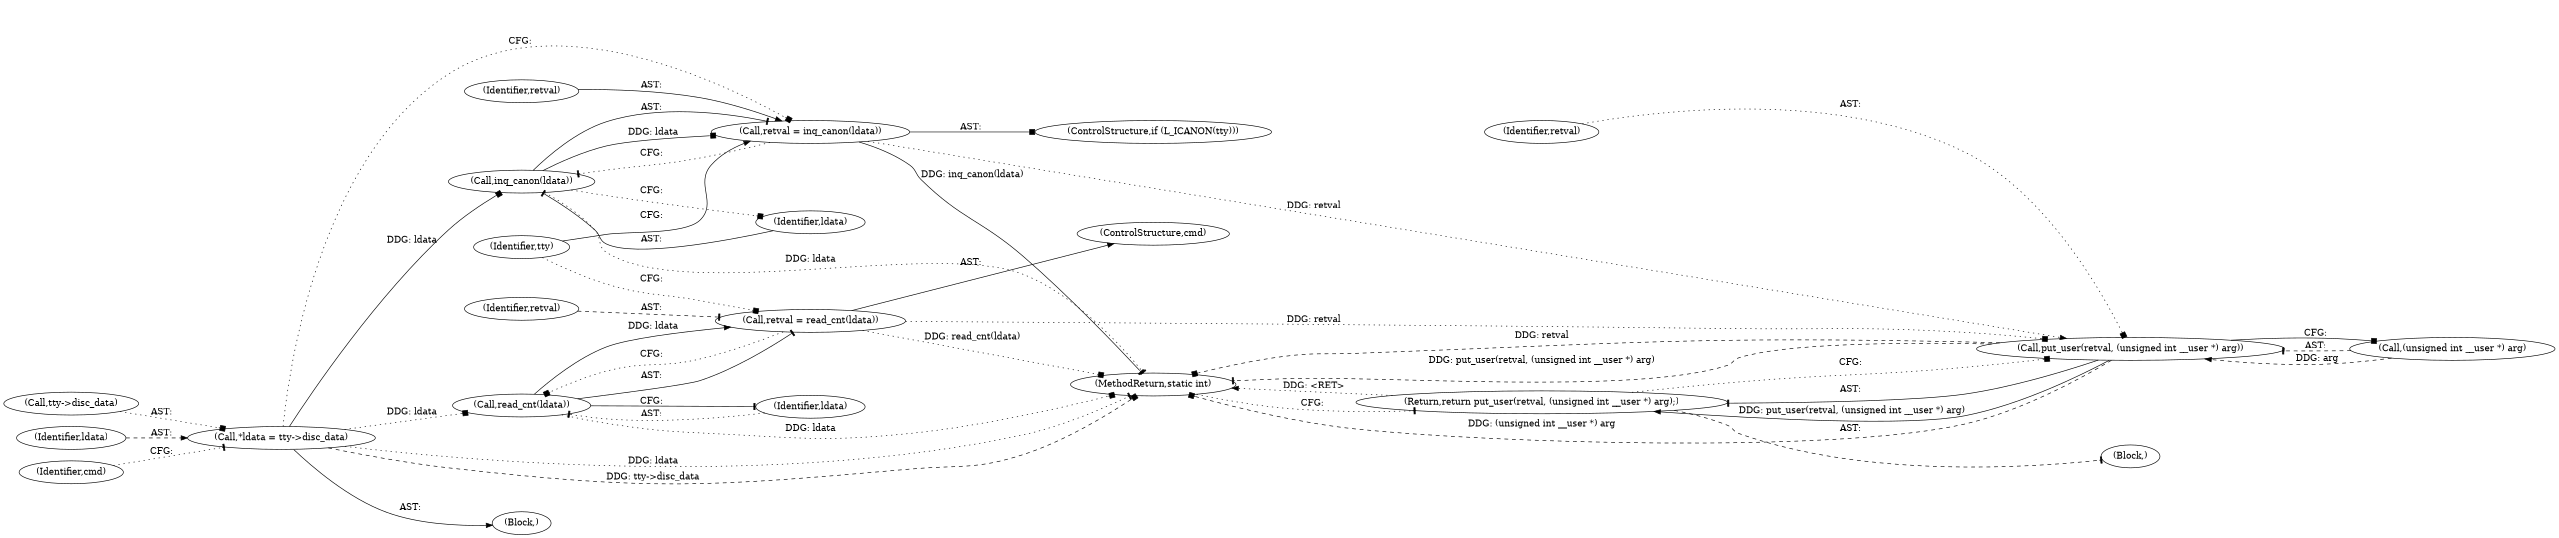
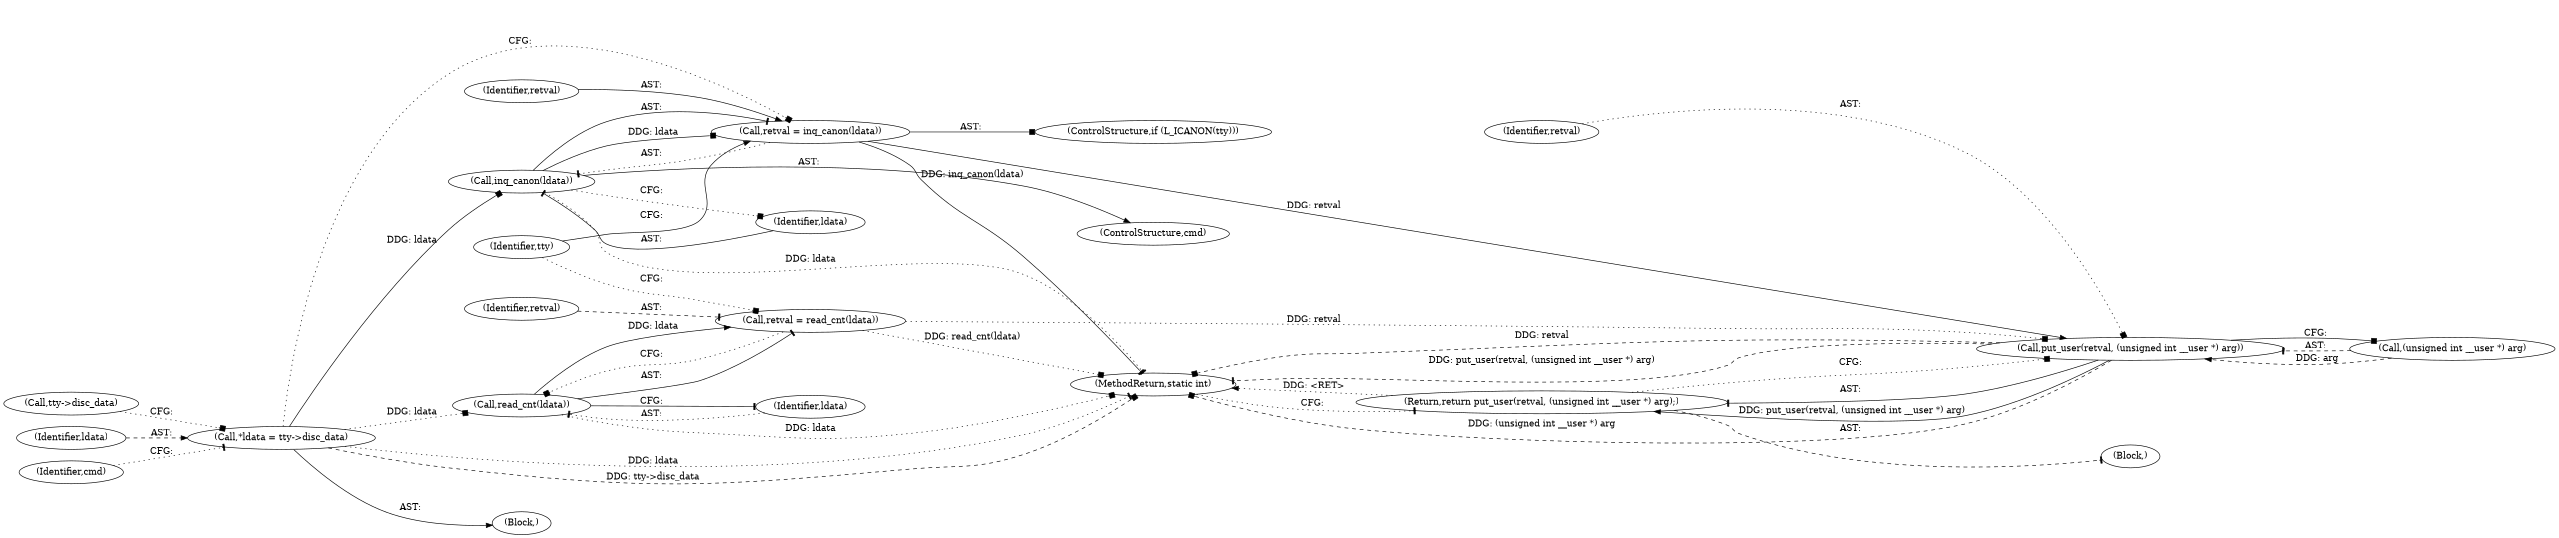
(653, 153) -> (653, 153)
(1464, 239) -> (1464, 239)
(980, 278) -> (857, 169)
(163, 412) -> (163, 412)
